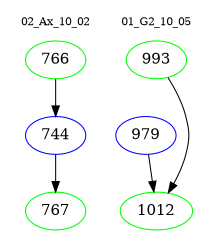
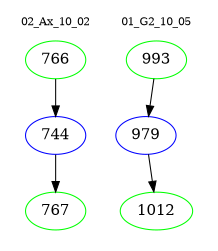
(188, 130) -> (152, 92)
